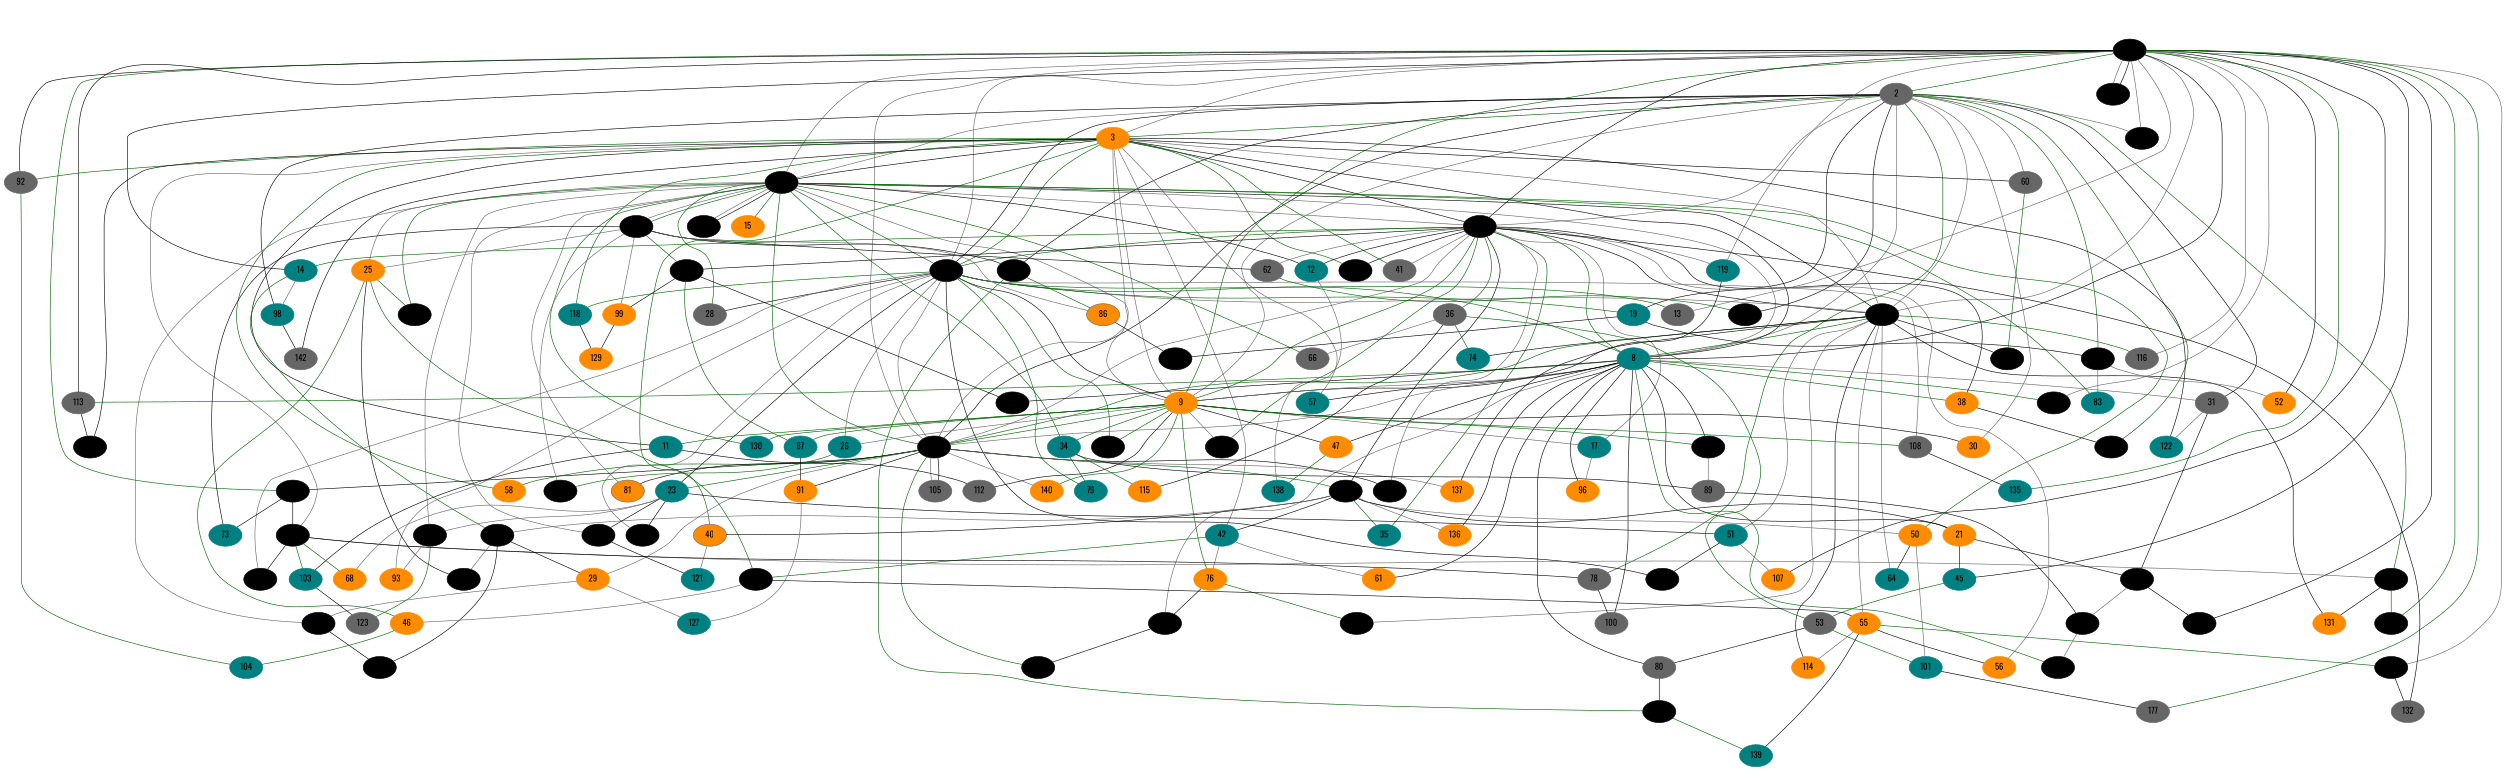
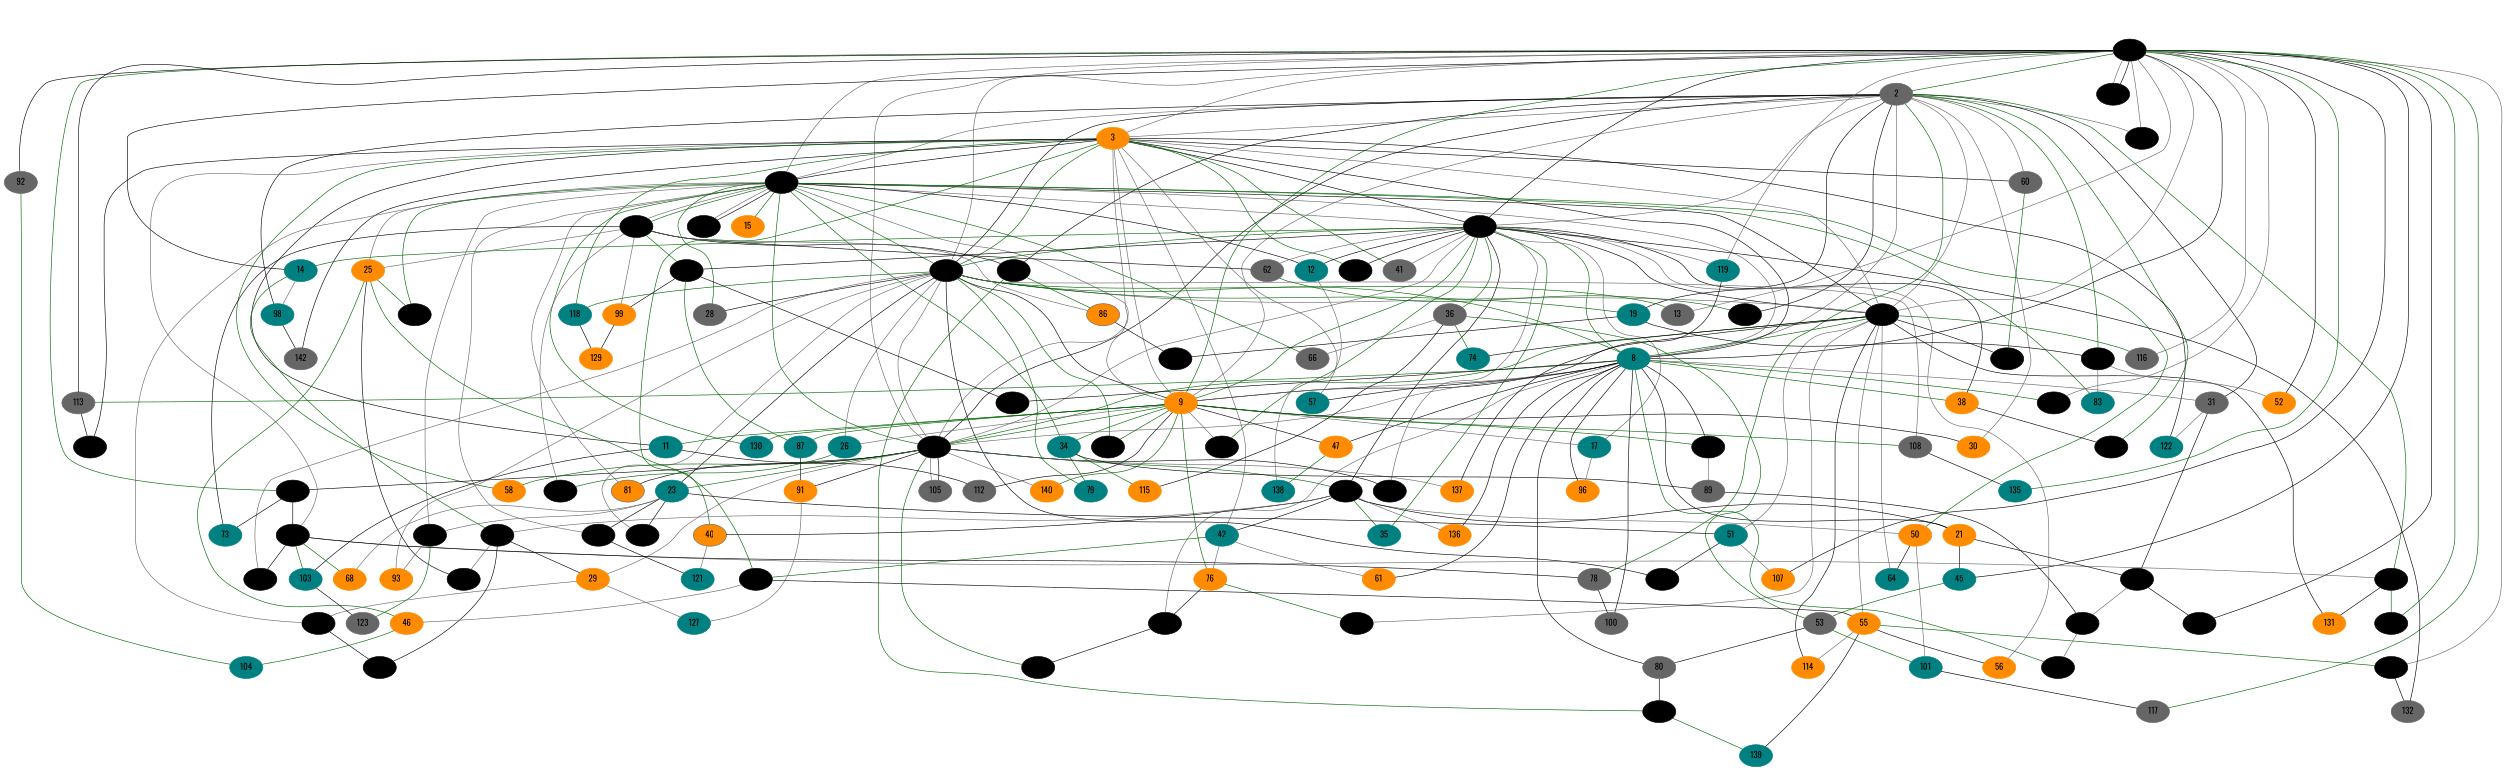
(1505, 116) -> (1505, 116)
(566, 146) -> none
(2153, 712) -> (2153, 712)
